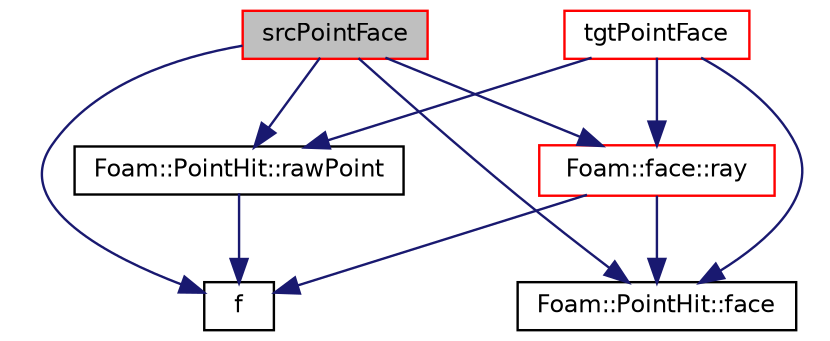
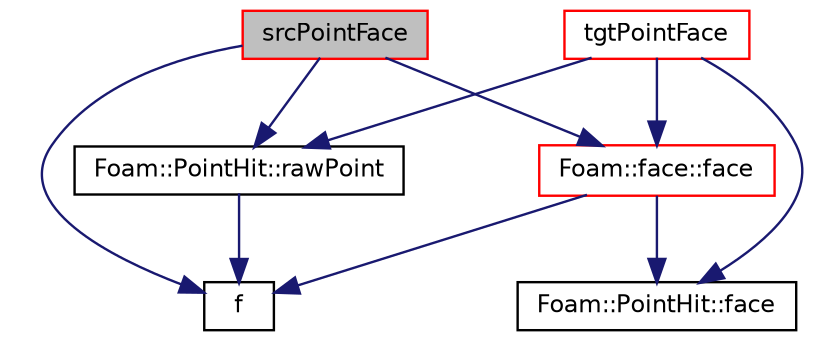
(482, 166) -> none
(657, 170) -> (657, 170)
